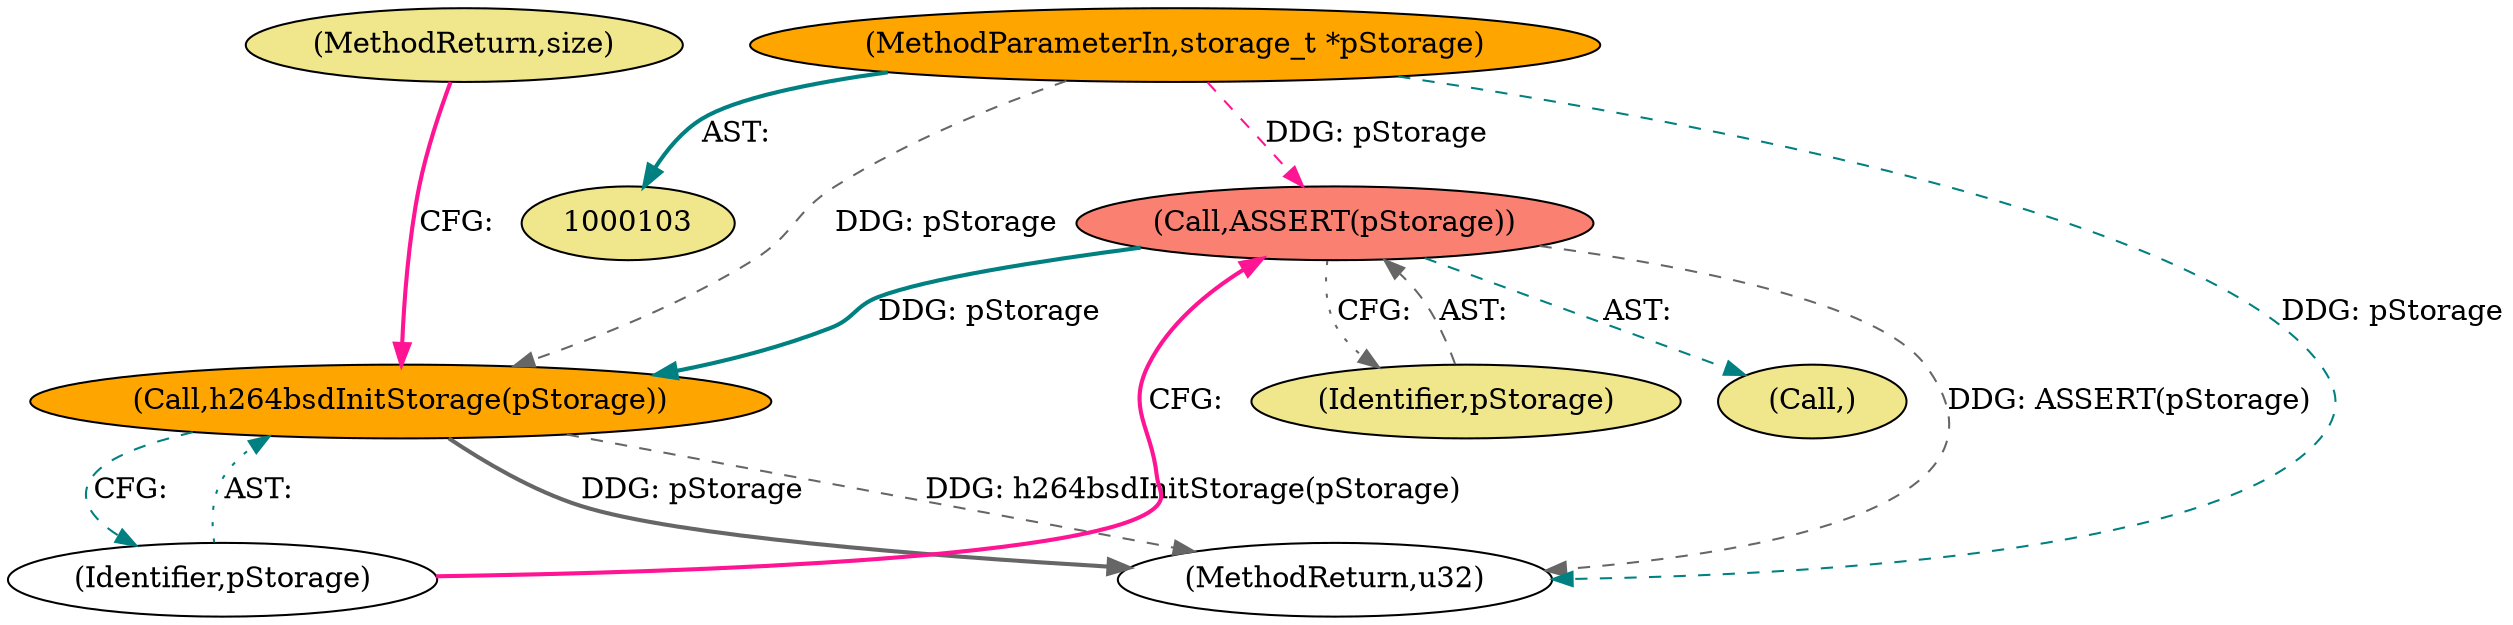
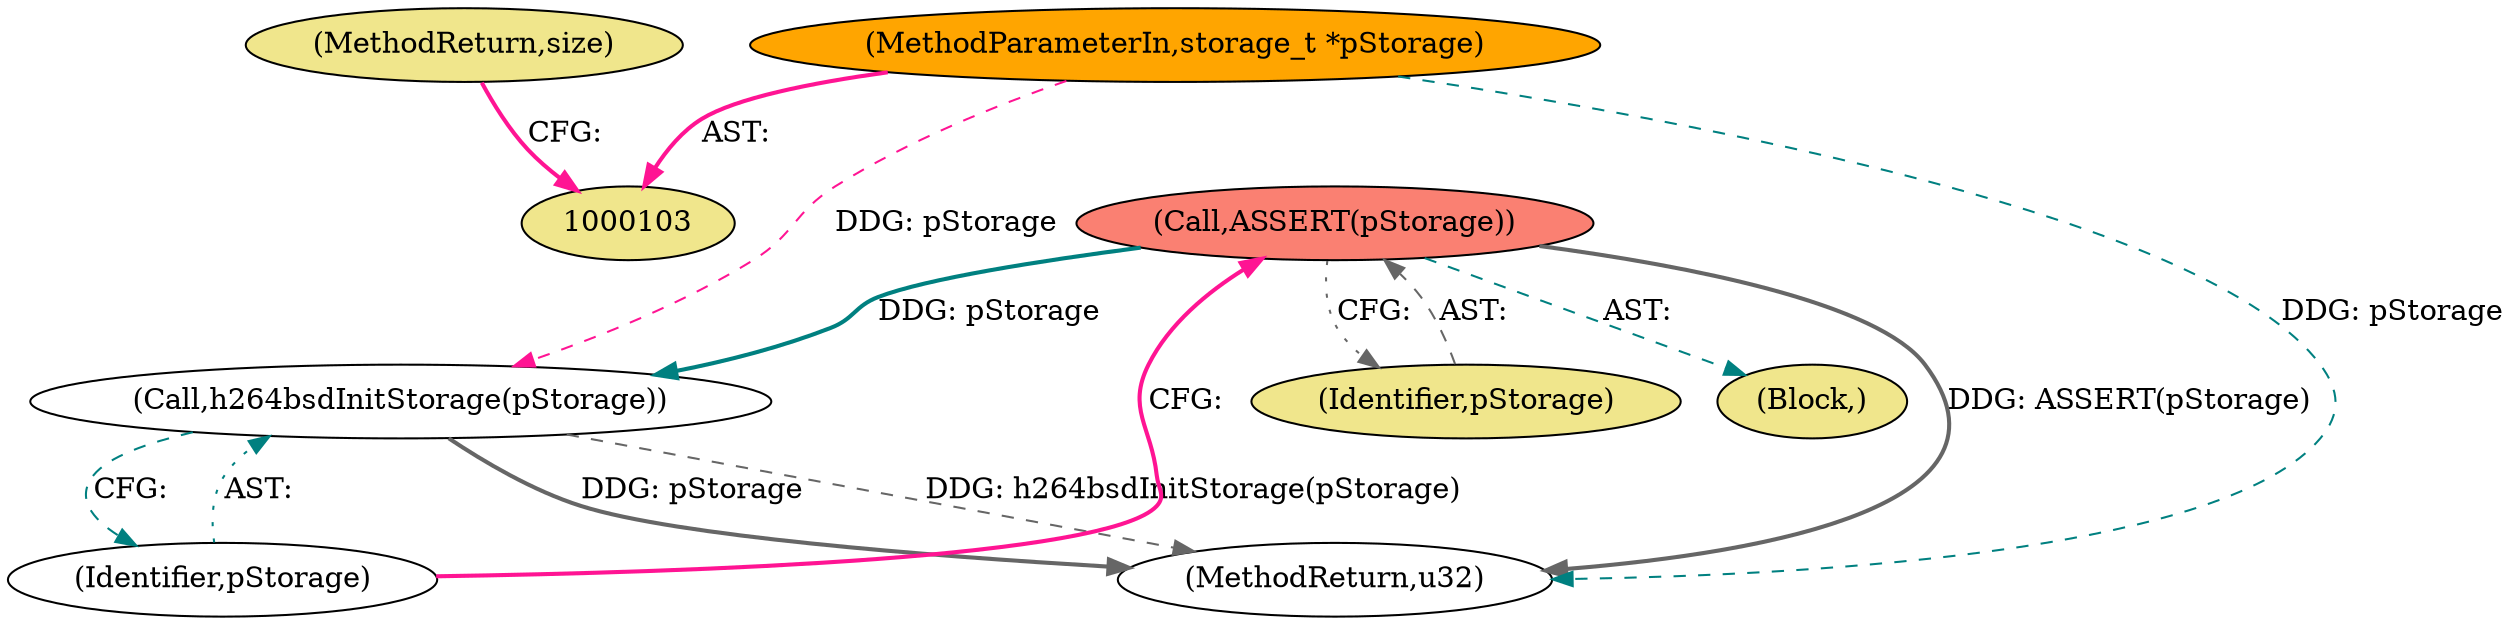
(760, 97) -> (760, 97)
(1248, 127) -> none
(415, 211) -> (516, 135)
(798, 218) -> (798, 218)
(401, 402) -> (401, 402)
(1812, 402) -> (1812, 402)
(1944, 404) -> (1944, 404)
